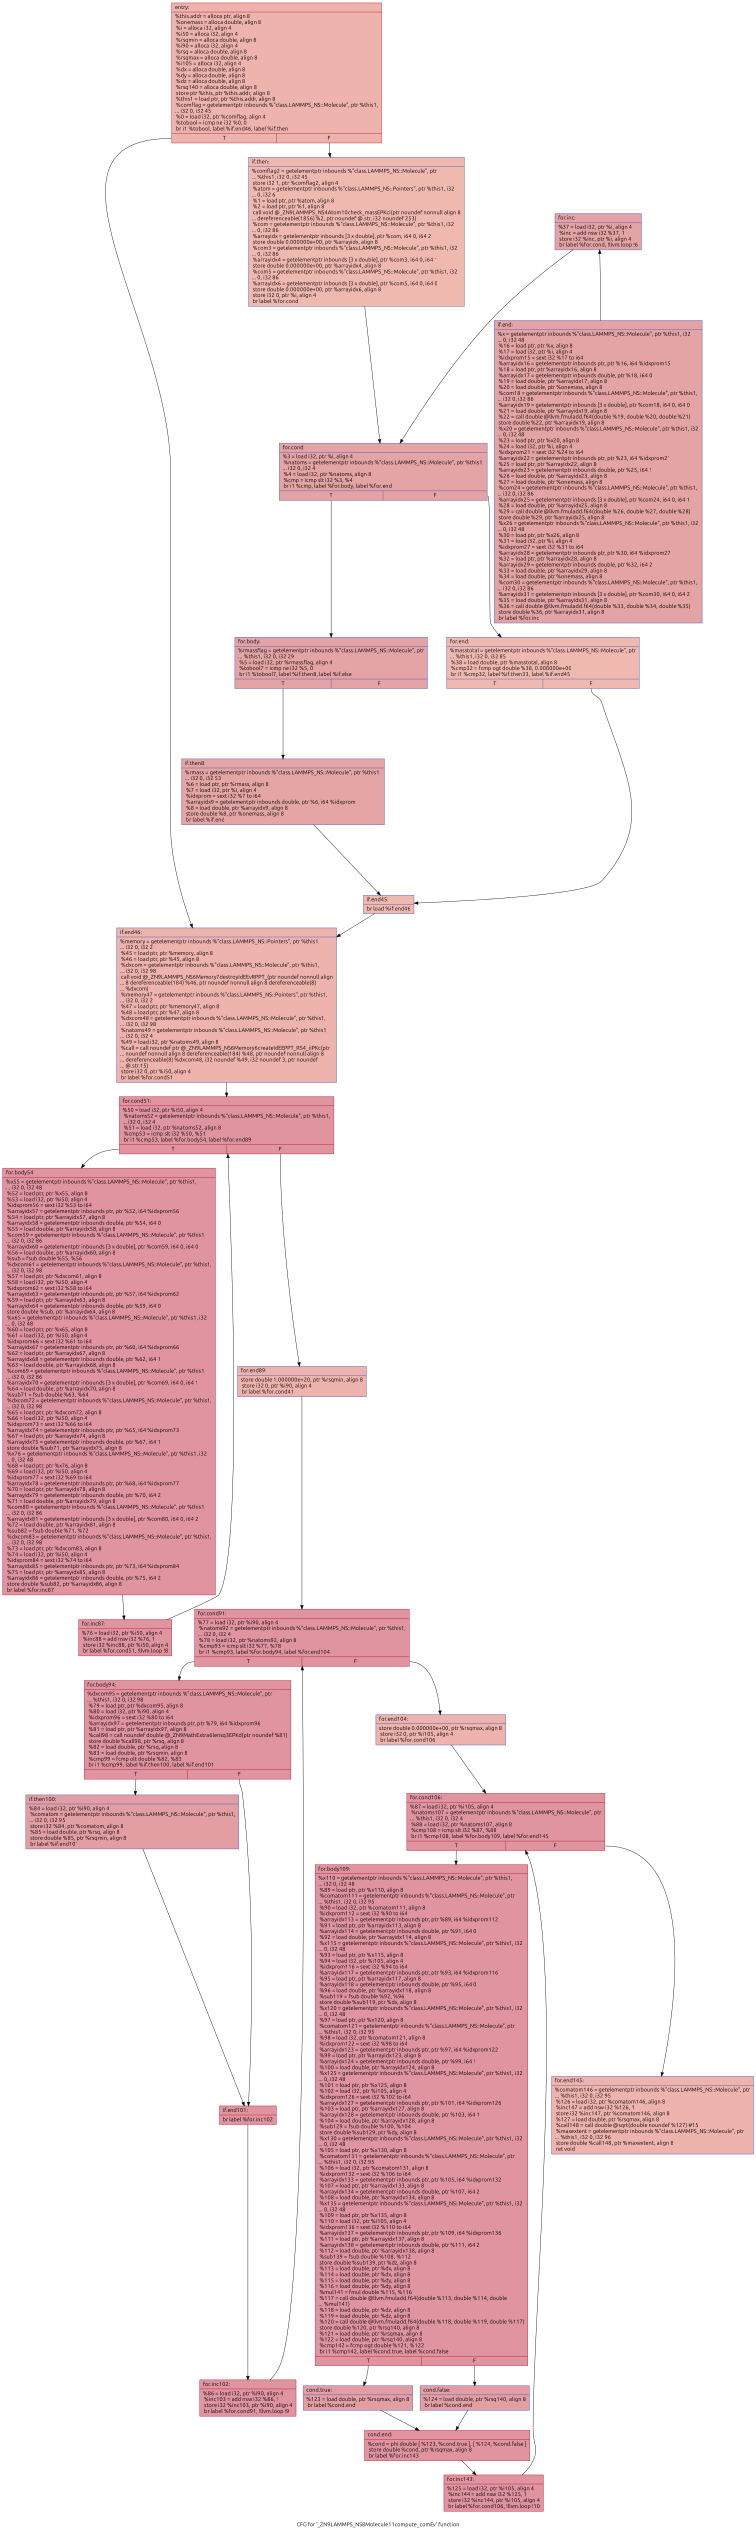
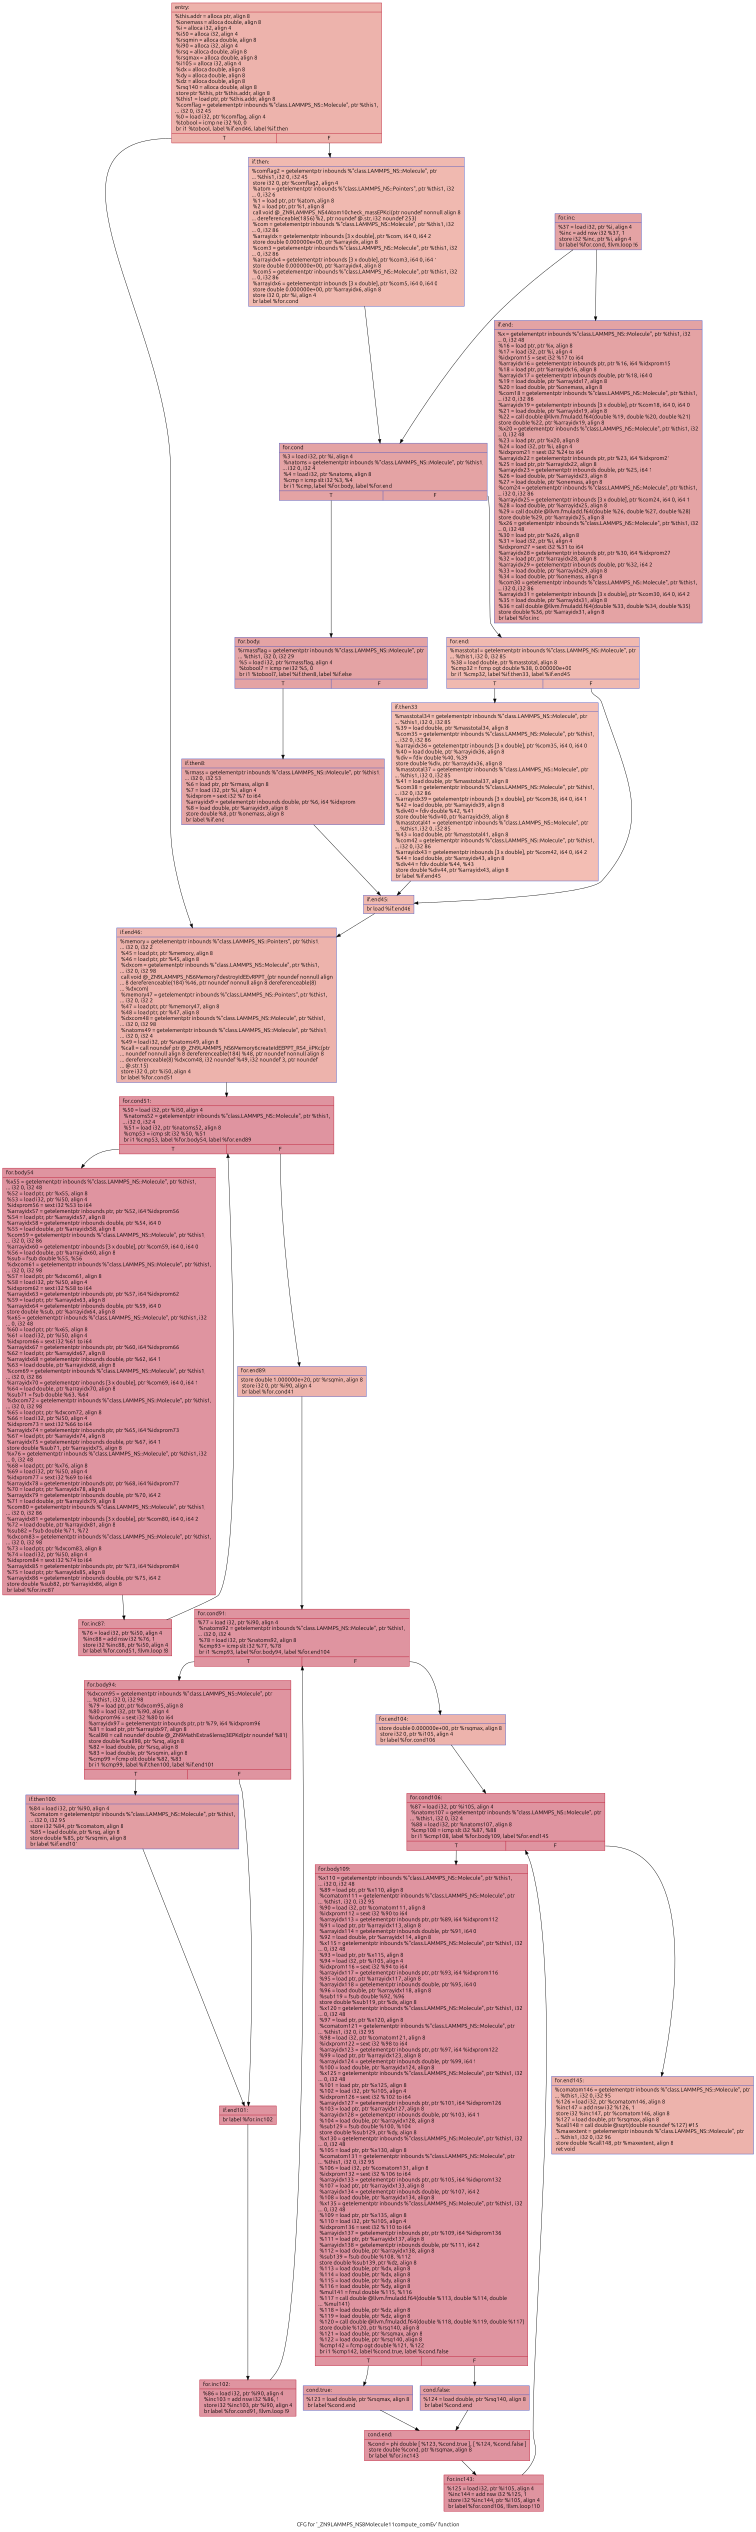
(295, 183) -> (295, 183)
(600, 287) -> (596, 283)
none -> (495, 792)
